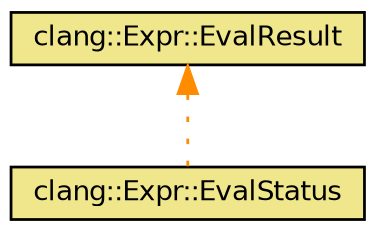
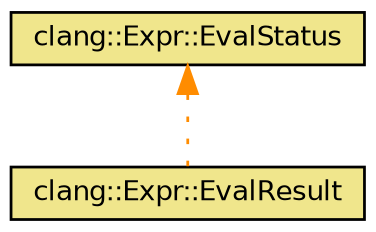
(188, 130) -> (188, 130)
